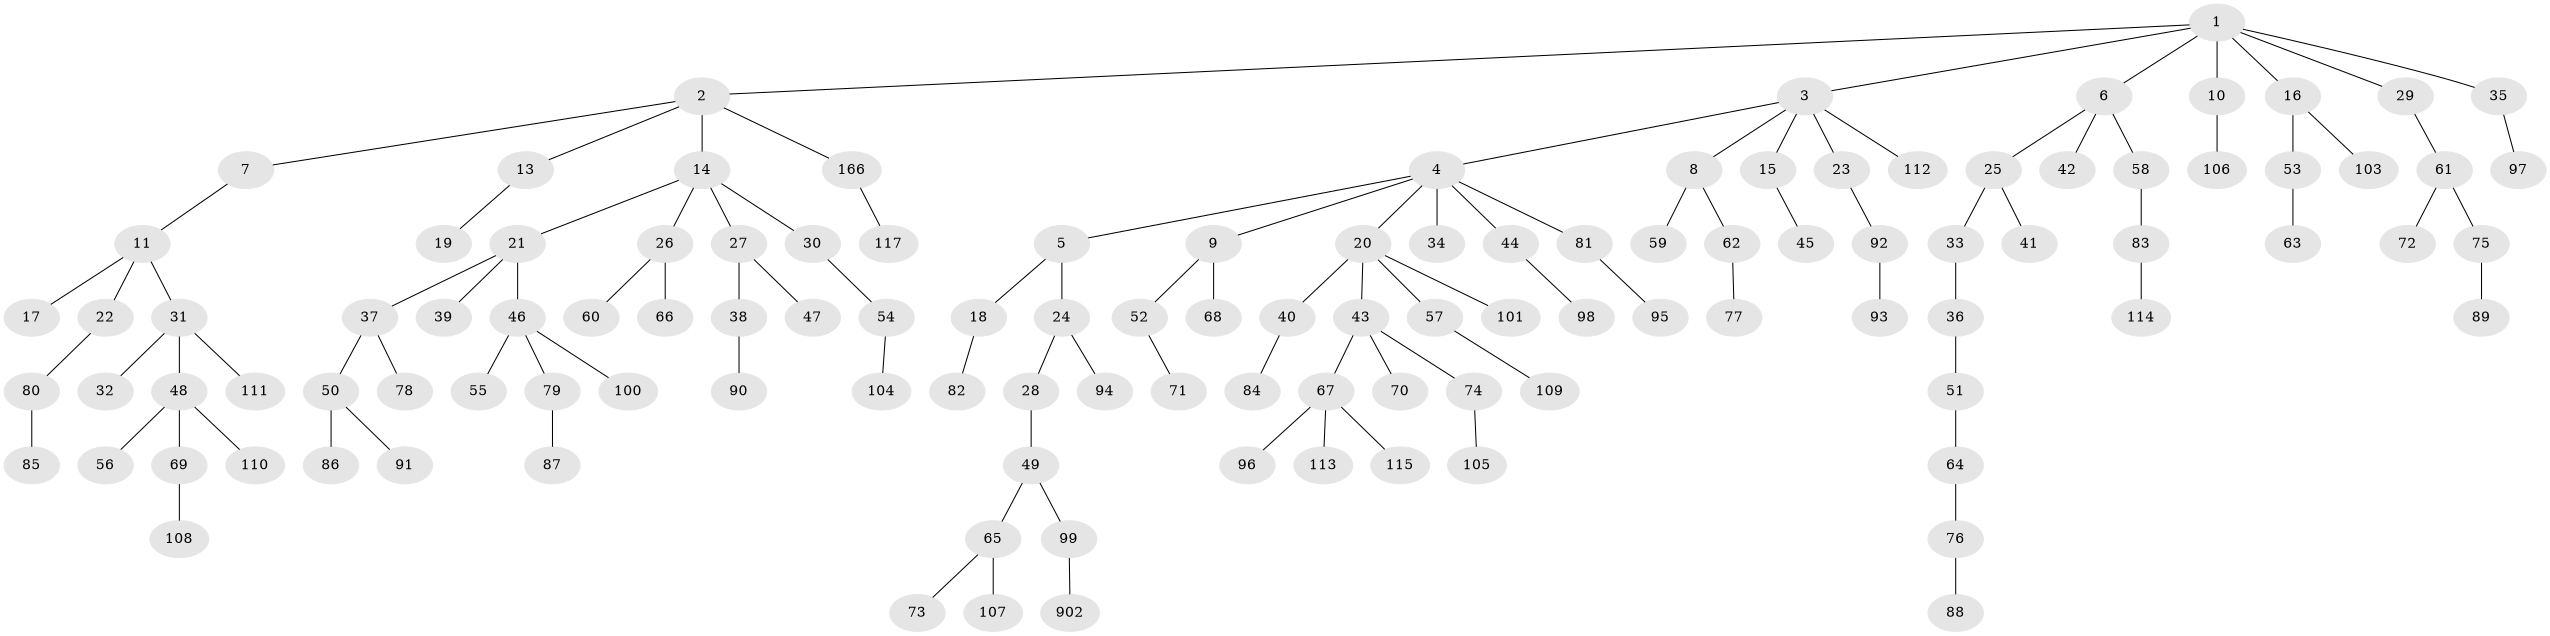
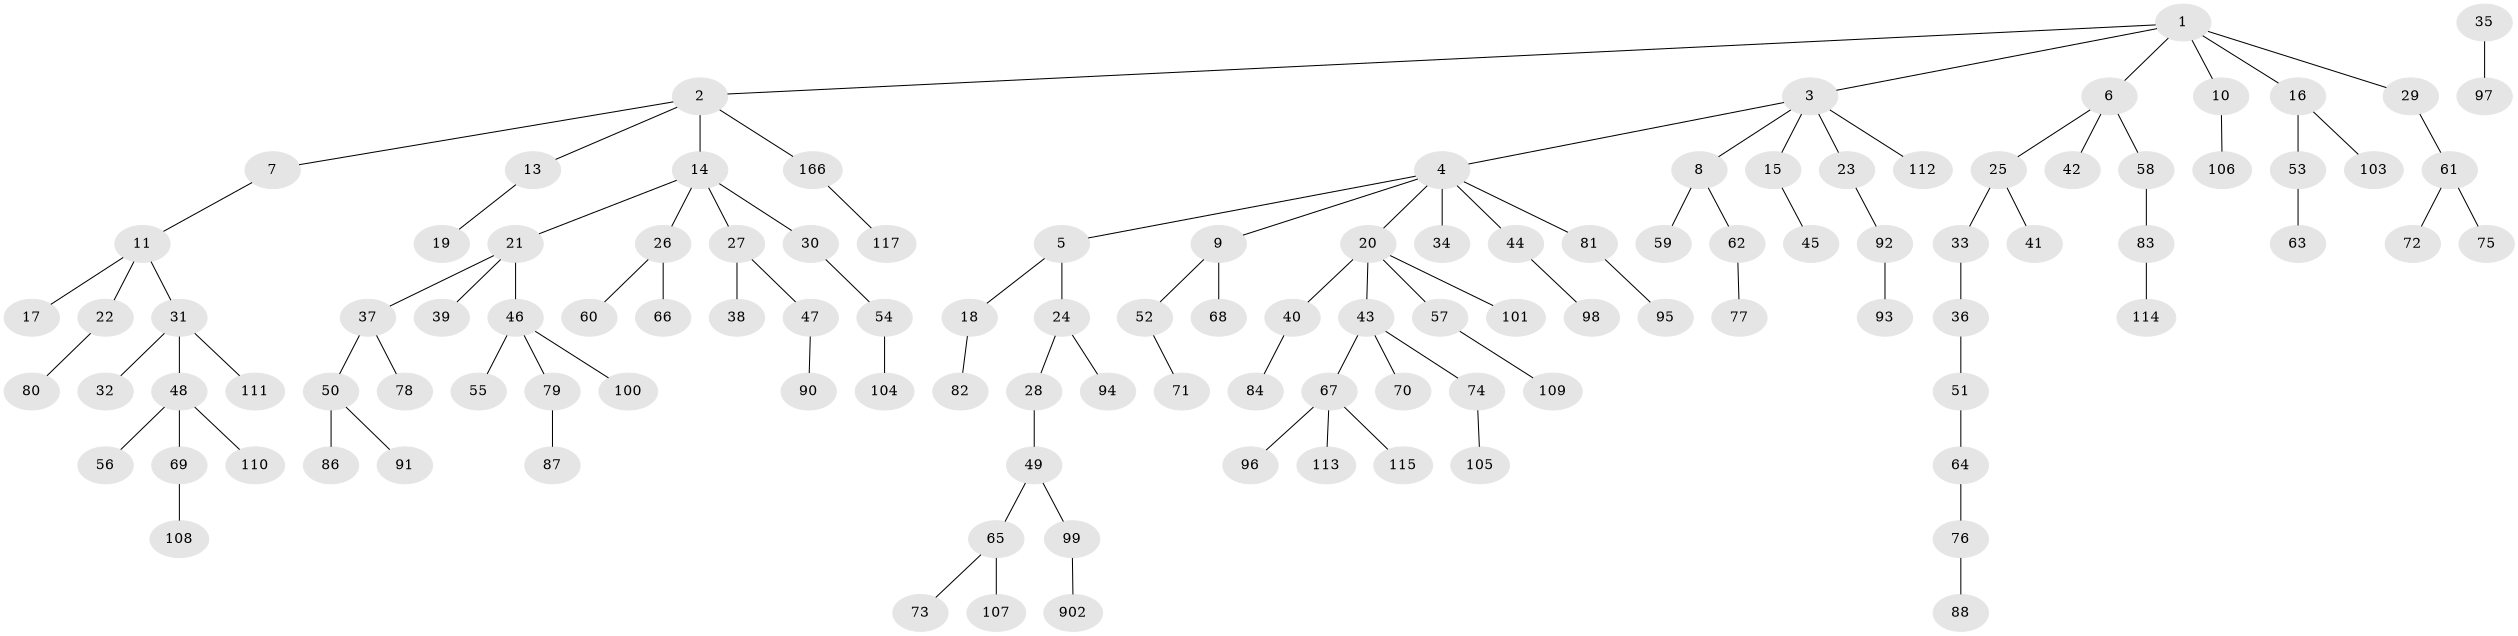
(2359, 56) -> none
(2482, 318) -> none
(739, 355) -> (810, 355)
(32, 465) -> none
